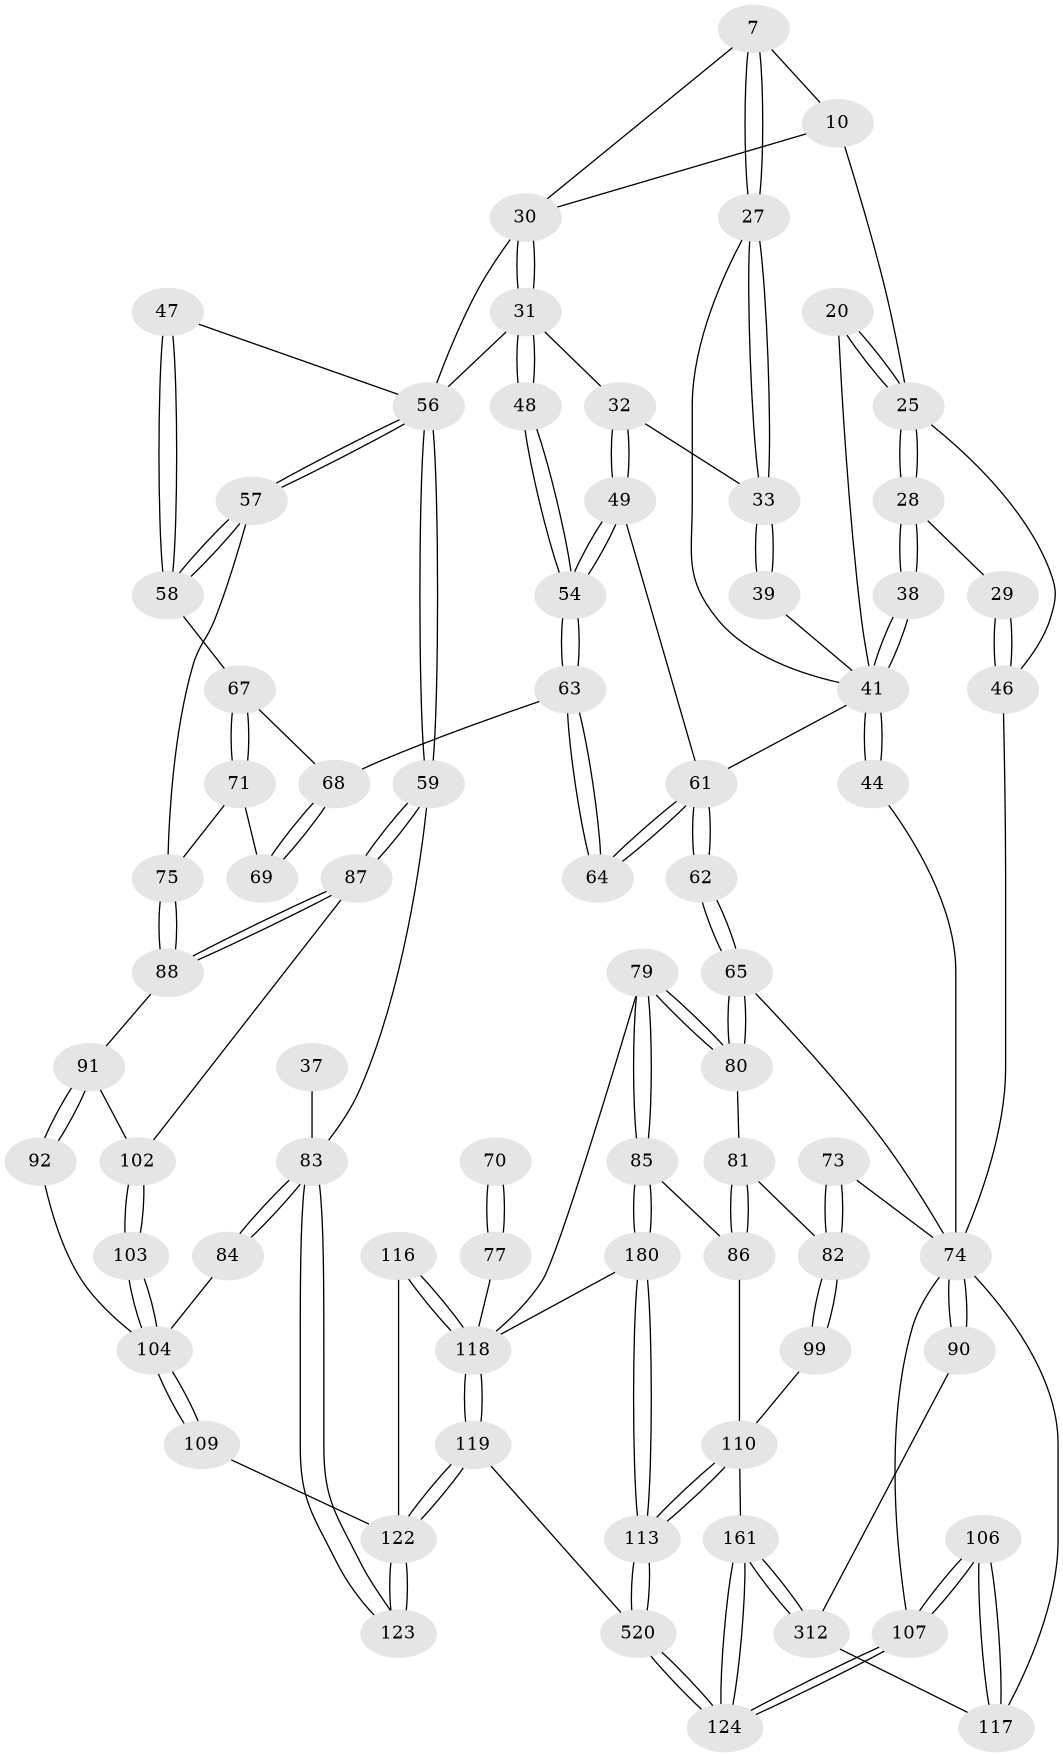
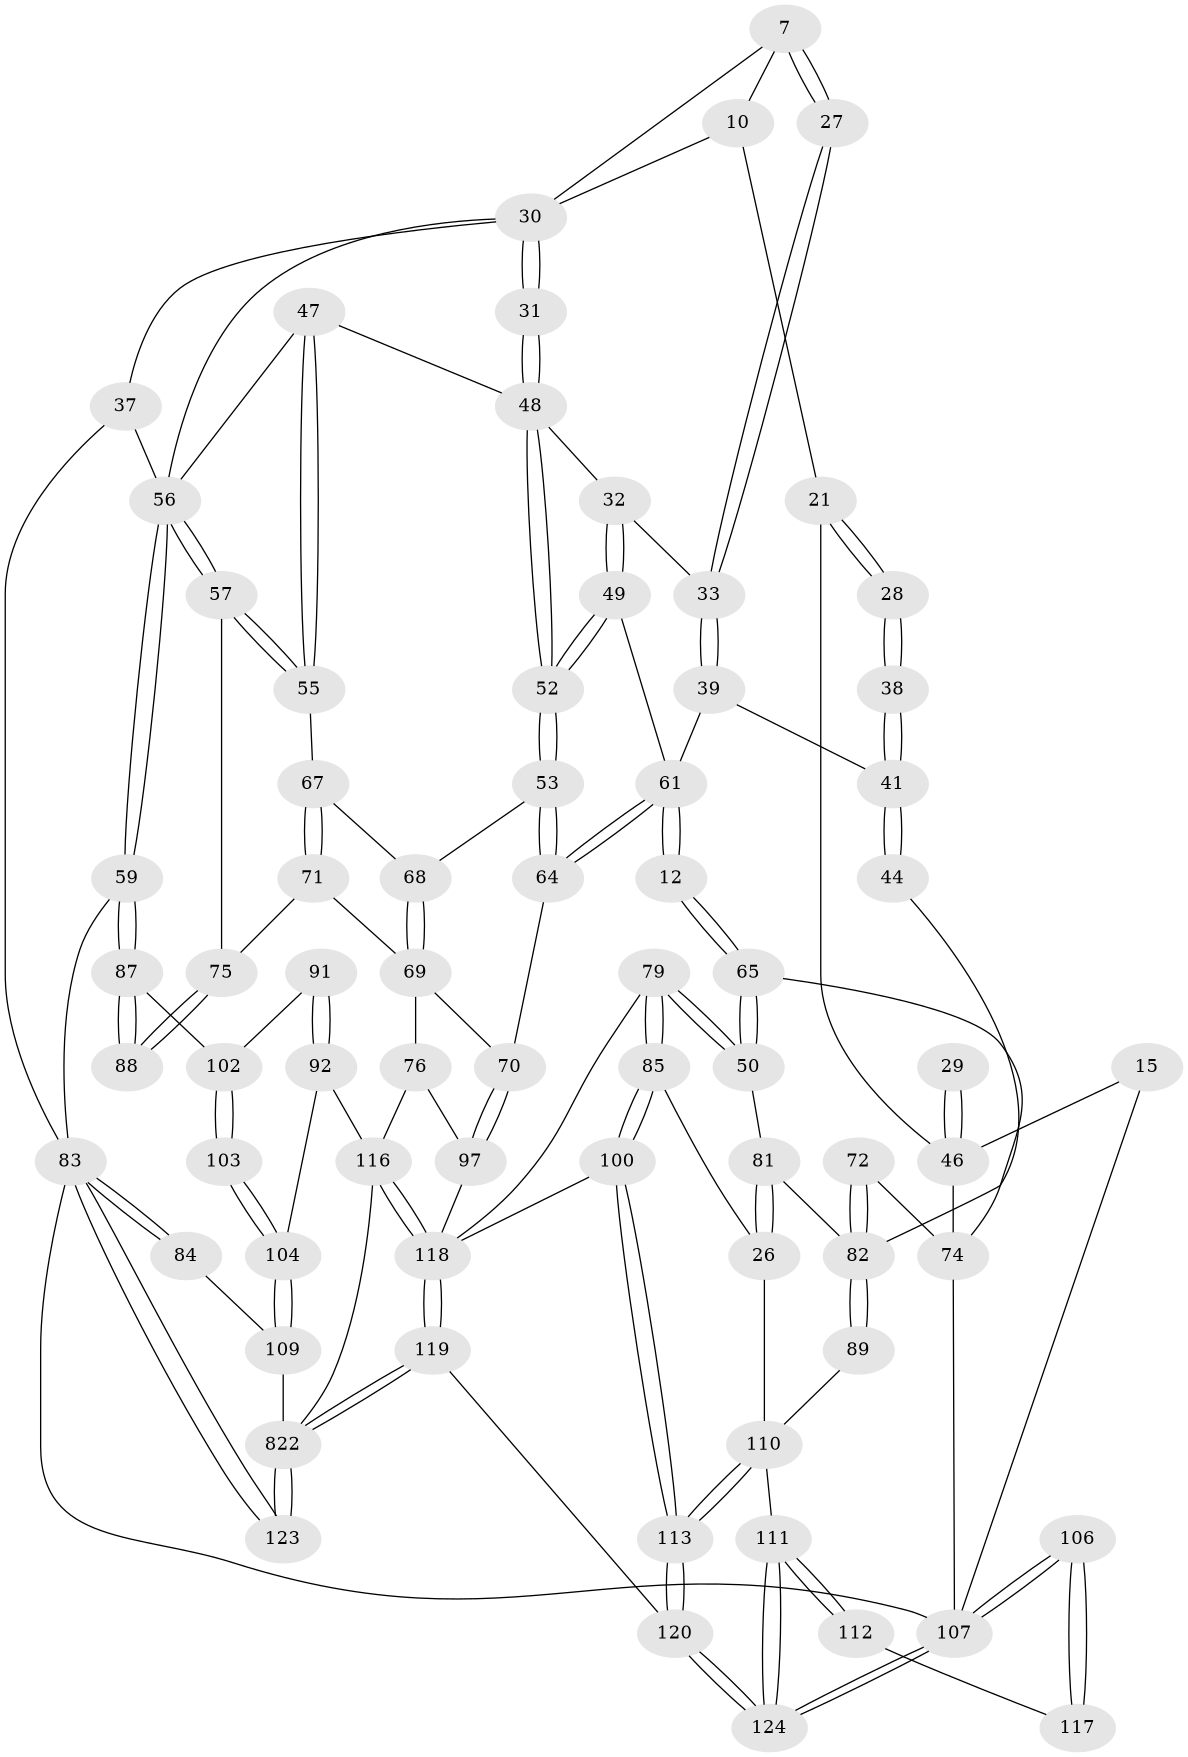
none -> (281, 252)
(838, 312) -> none
none -> (420, 359)
(477, 359) -> (146, 454)
(573, 359) -> (573, 454)
(909, 406) -> (821, 501)
(692, 498) -> none
(956, 548) -> none
(168, 595) -> (309, 690)
(570, 595) -> (548, 690)
(570, 690) -> (548, 784)
(787, 737) -> (690, 737)
(701, 878) -> (671, 878)
none -> (529, 973)
(956, 1011) -> (997, 1028)
(128, 1020) -> none
none -> (463, 1020)
none -> (416, 1067)
(737, 1067) -> (749, 1067)
none -> (1147, 1067)
none -> (347, 1115)
(834, 1162) -> (859, 1162)
(496, 1256) -> (471, 1162)
(642, 1256) -> (618, 1162)
(739, 1256) -> (764, 1256)
(192, 1303) -> (235, 1303)
(816, 1350) -> (859, 1350)
(960, 1350) -> none
(1058, 1483) -> none
(399, 1539) -> (283, 1445)
(741, 1539) -> (774, 1539)
none -> (325, 1586)
(639, 1634) -> (675, 1634)
(812, 1634) -> (856, 1634)
